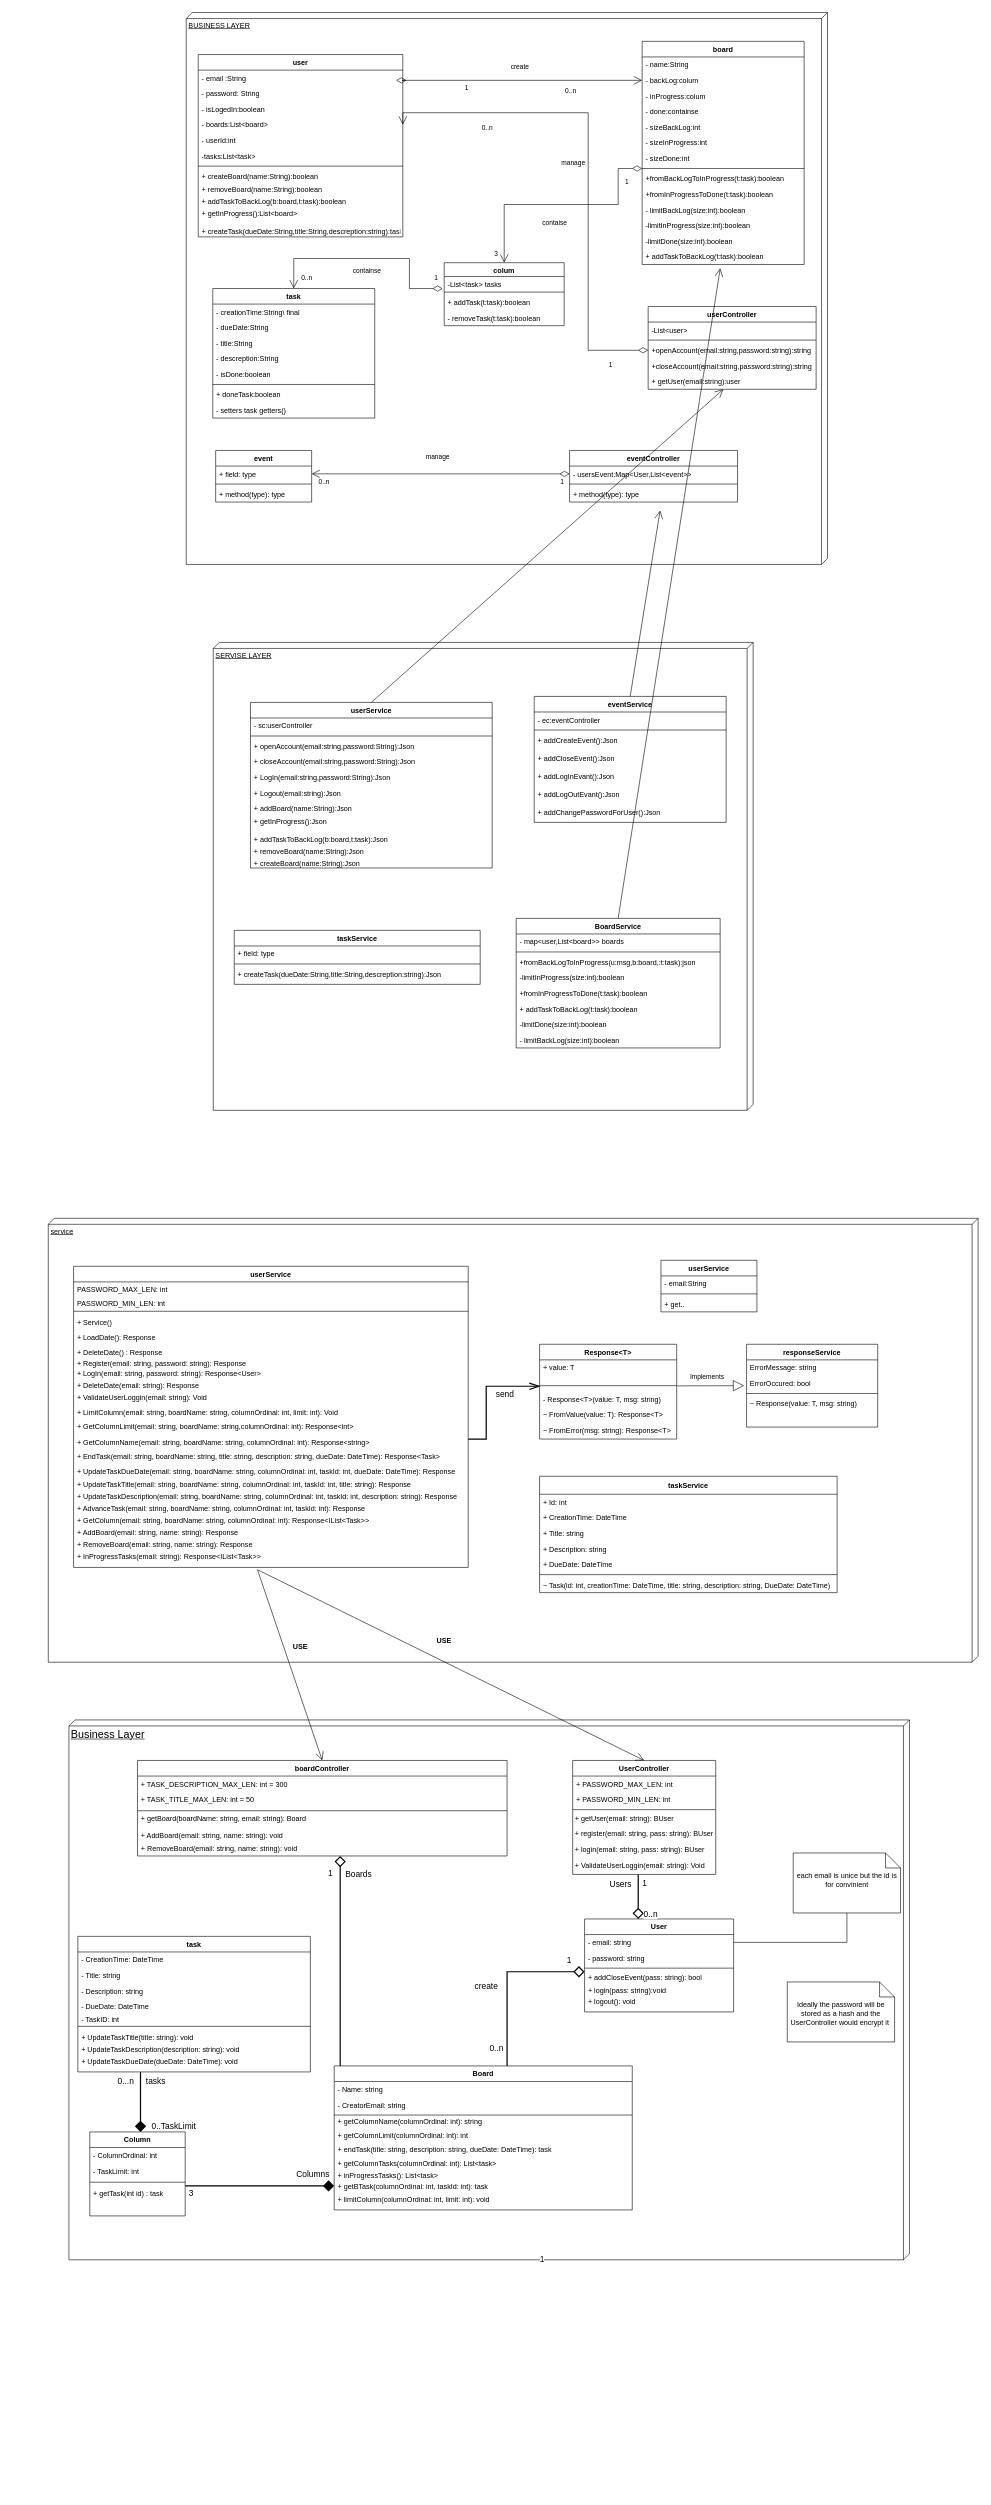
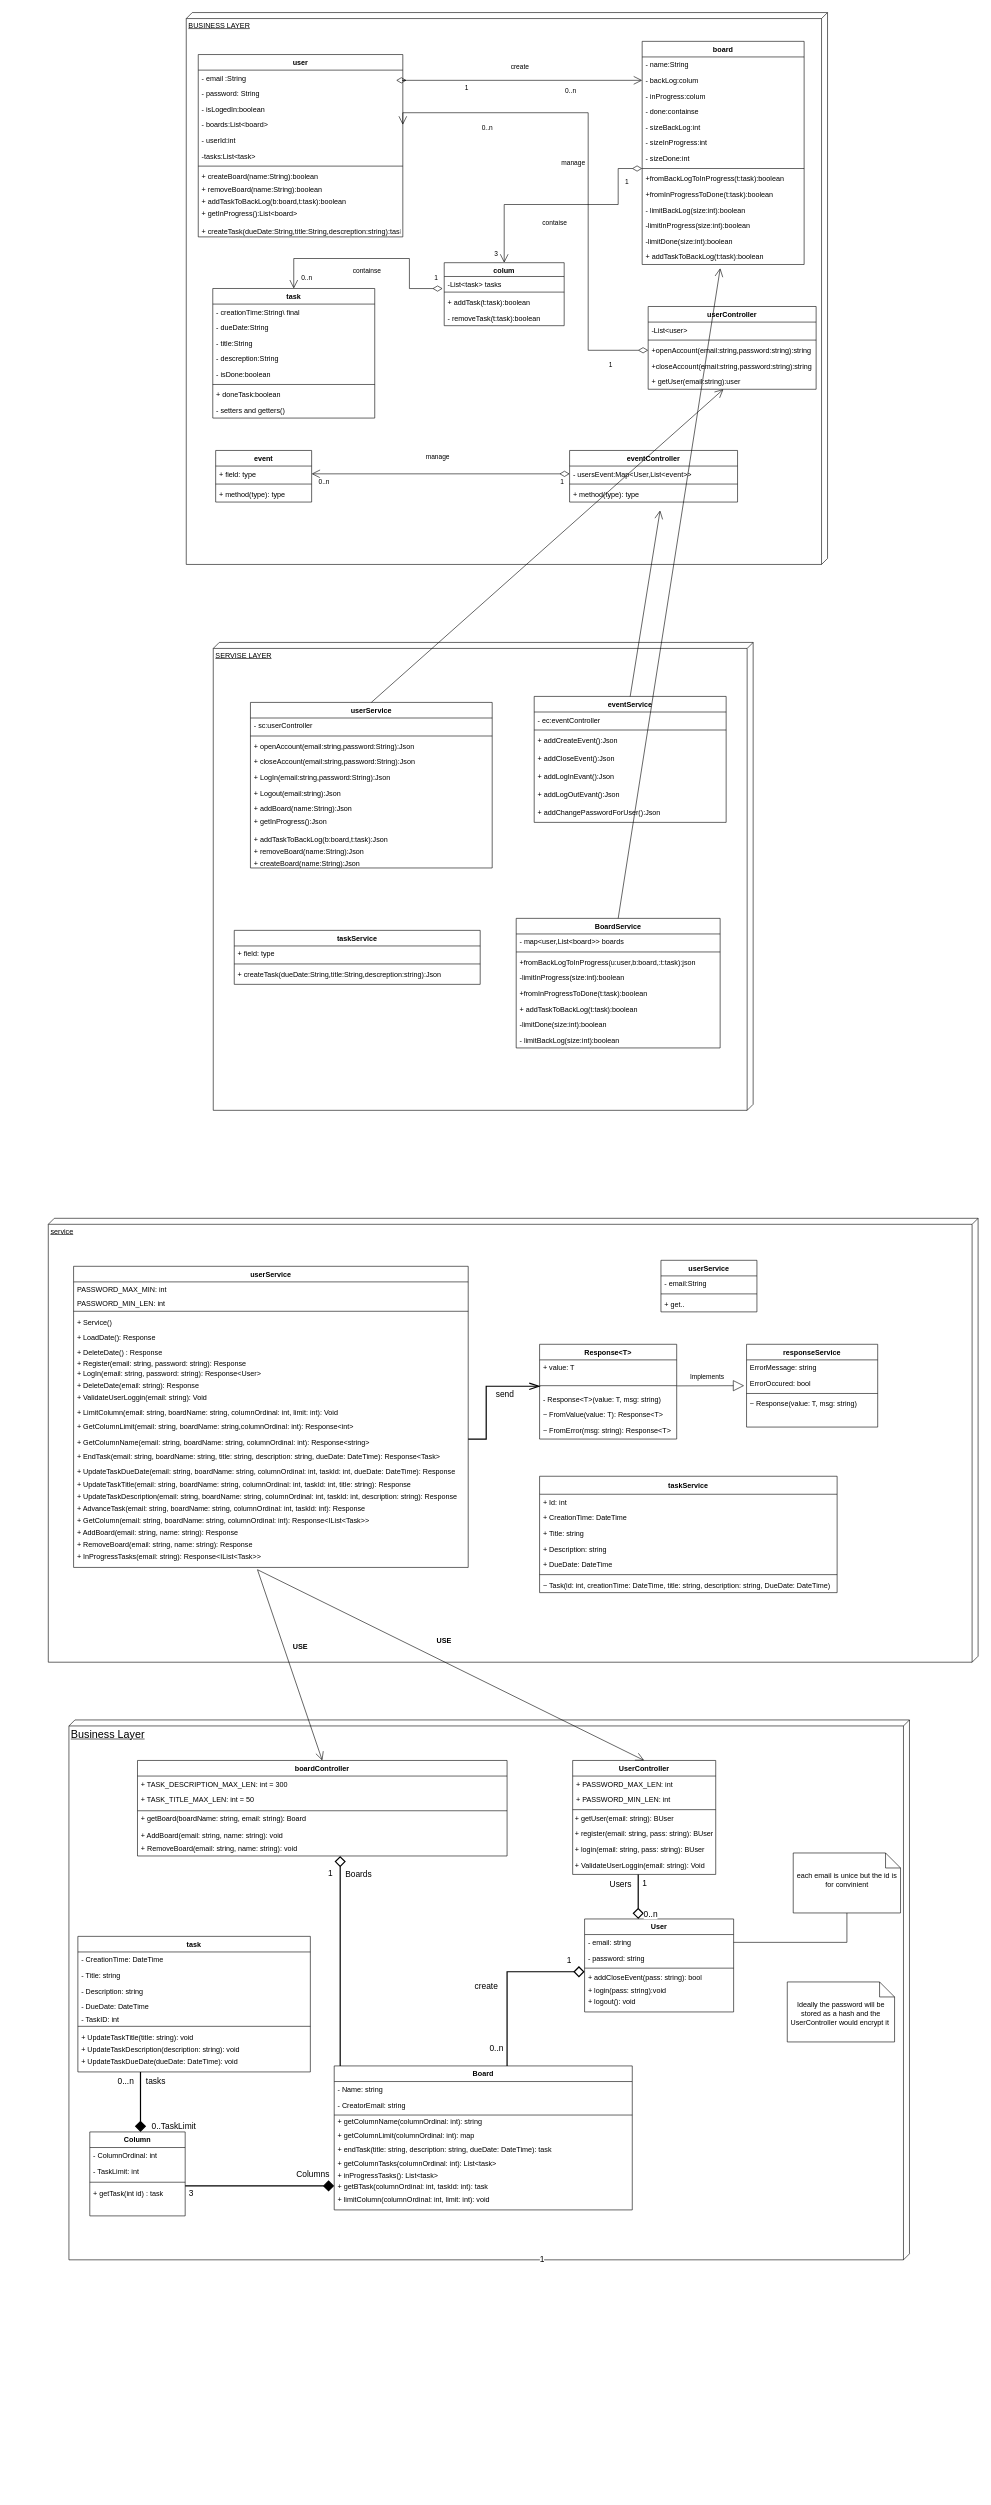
(262, 410) -> (260, 410)
(618, 962) -> (620, 962)
(116, 1290) -> (116, 1290)
(408, 2136) -> (409, 2136)
